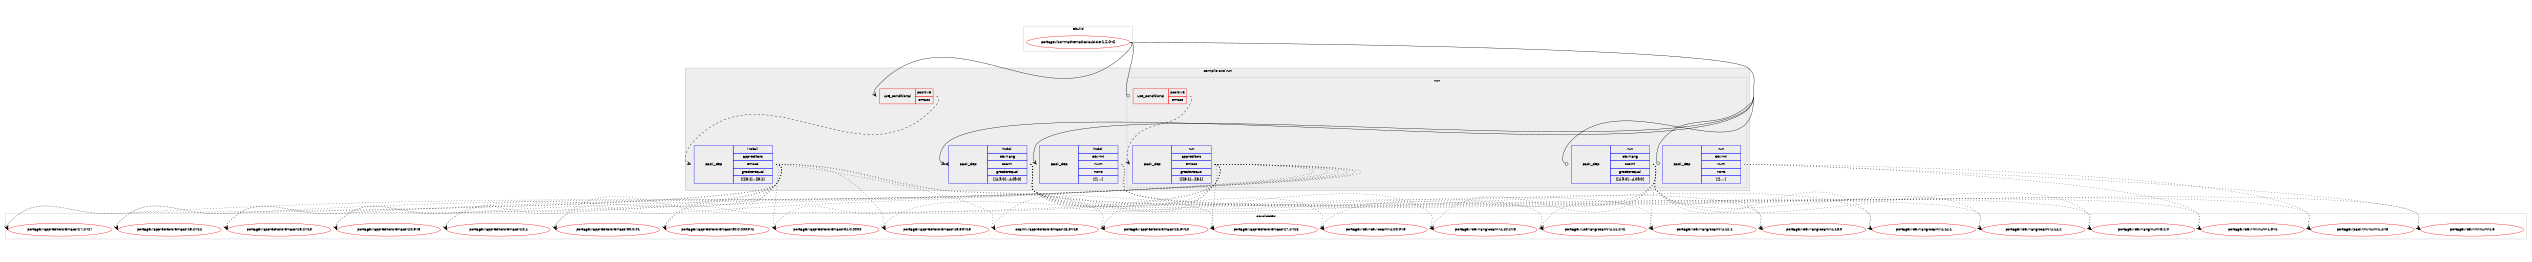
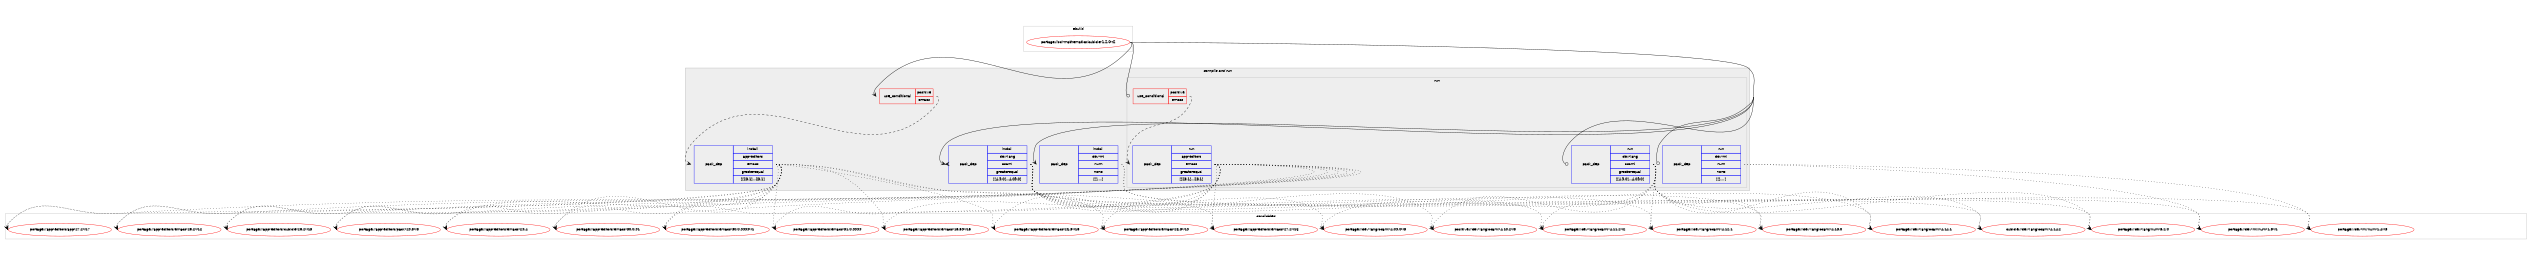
(60, 230) -> (60, 230)
(279, 230) -> (279, 230)
(389, 230) -> (389, 230)
(1047, 230) -> (1047, 230)
(1376, 230) -> (1376, 230)
(1485, 230) -> (1485, 230)
(1595, 230) -> (1595, 230)
(2034, 230) -> (2034, 230)
(2362, 230) -> (2362, 230)
(2472, 230) -> none
